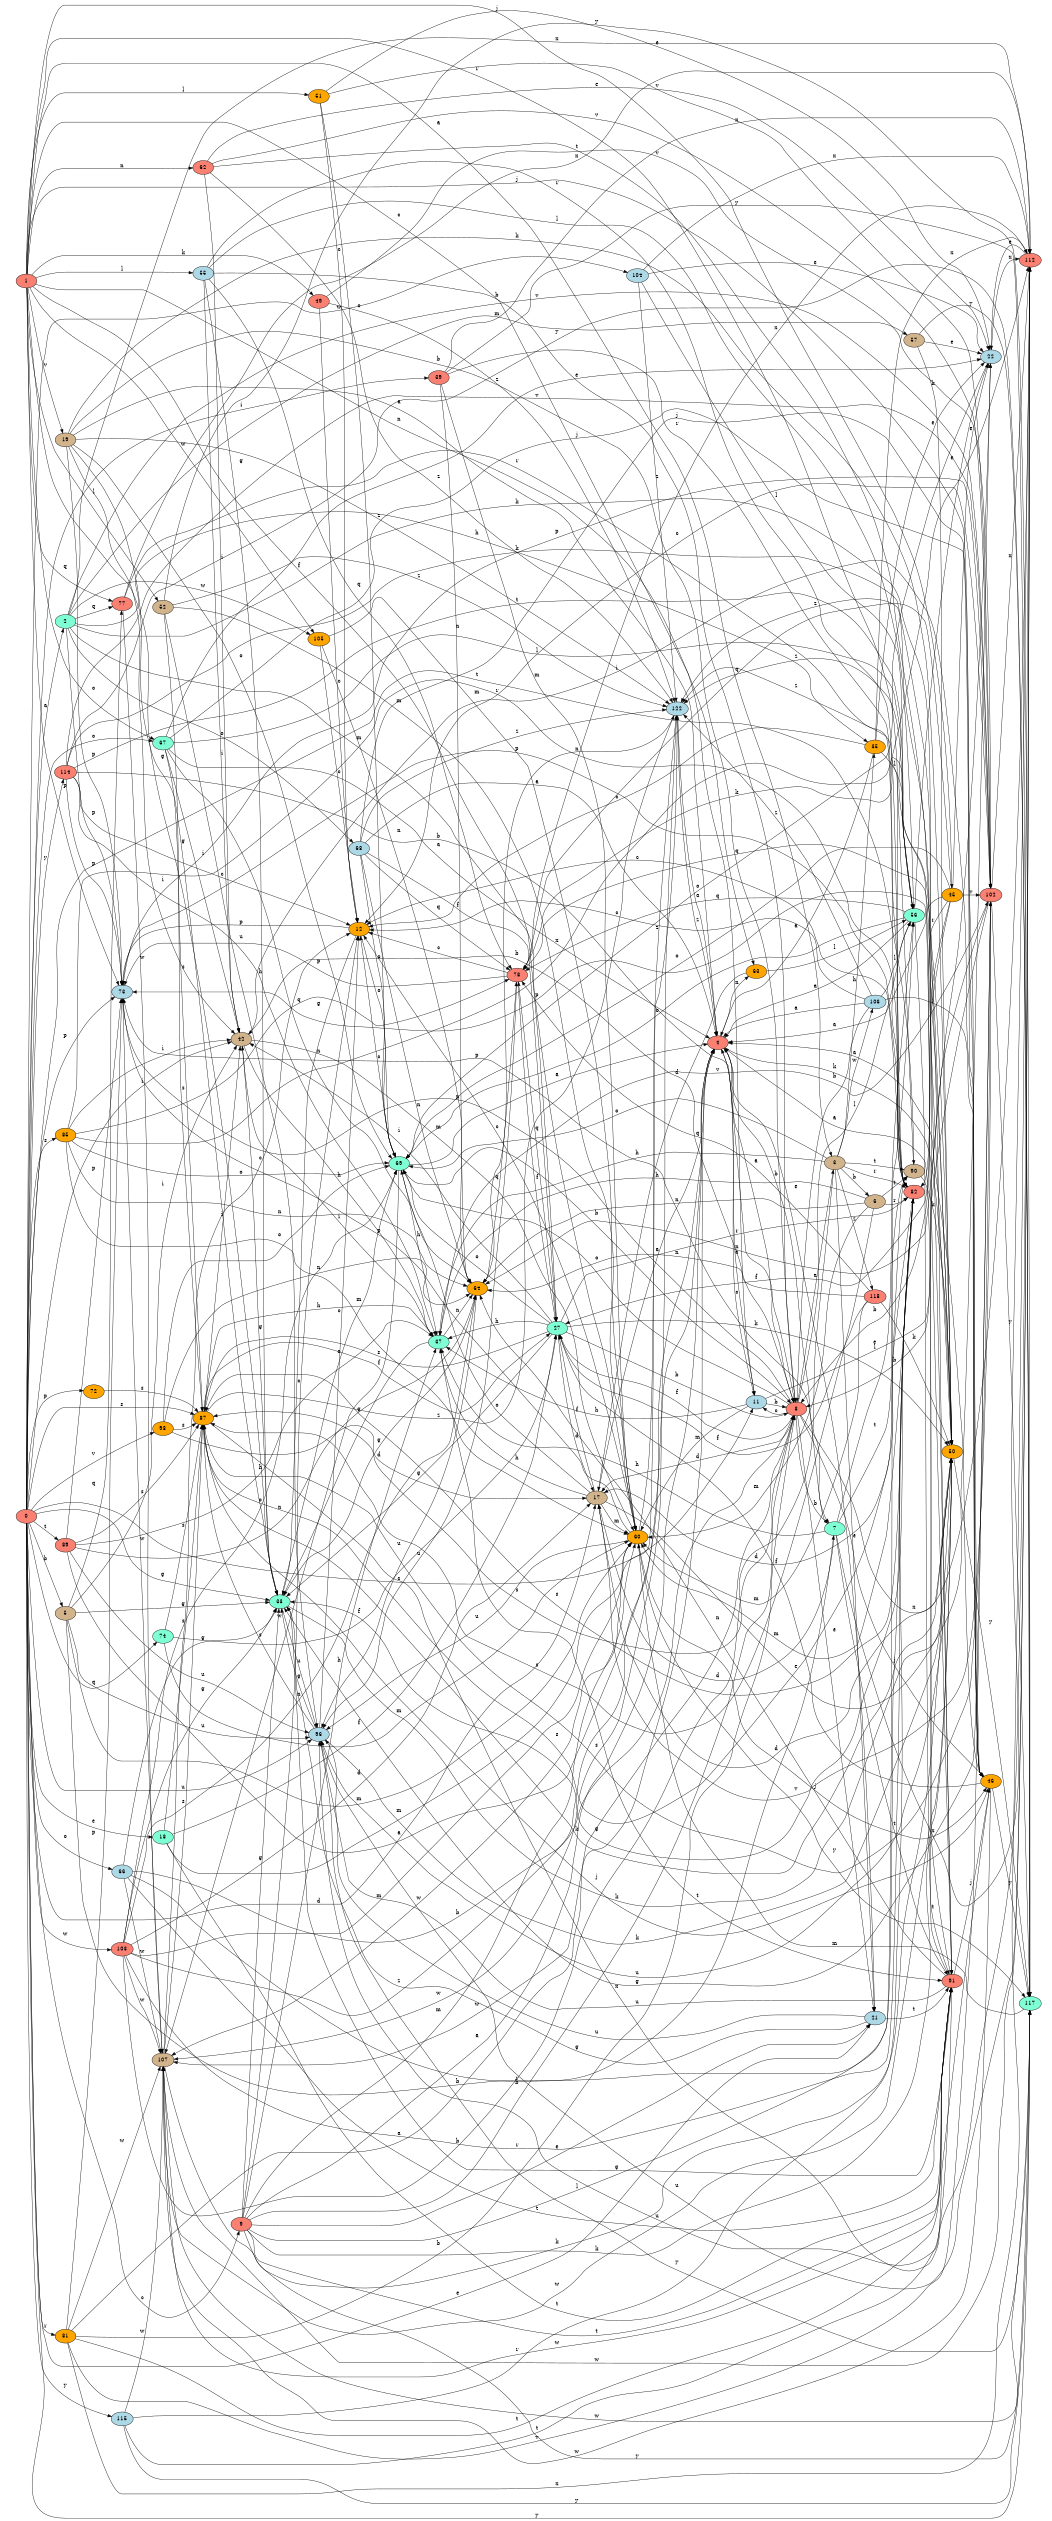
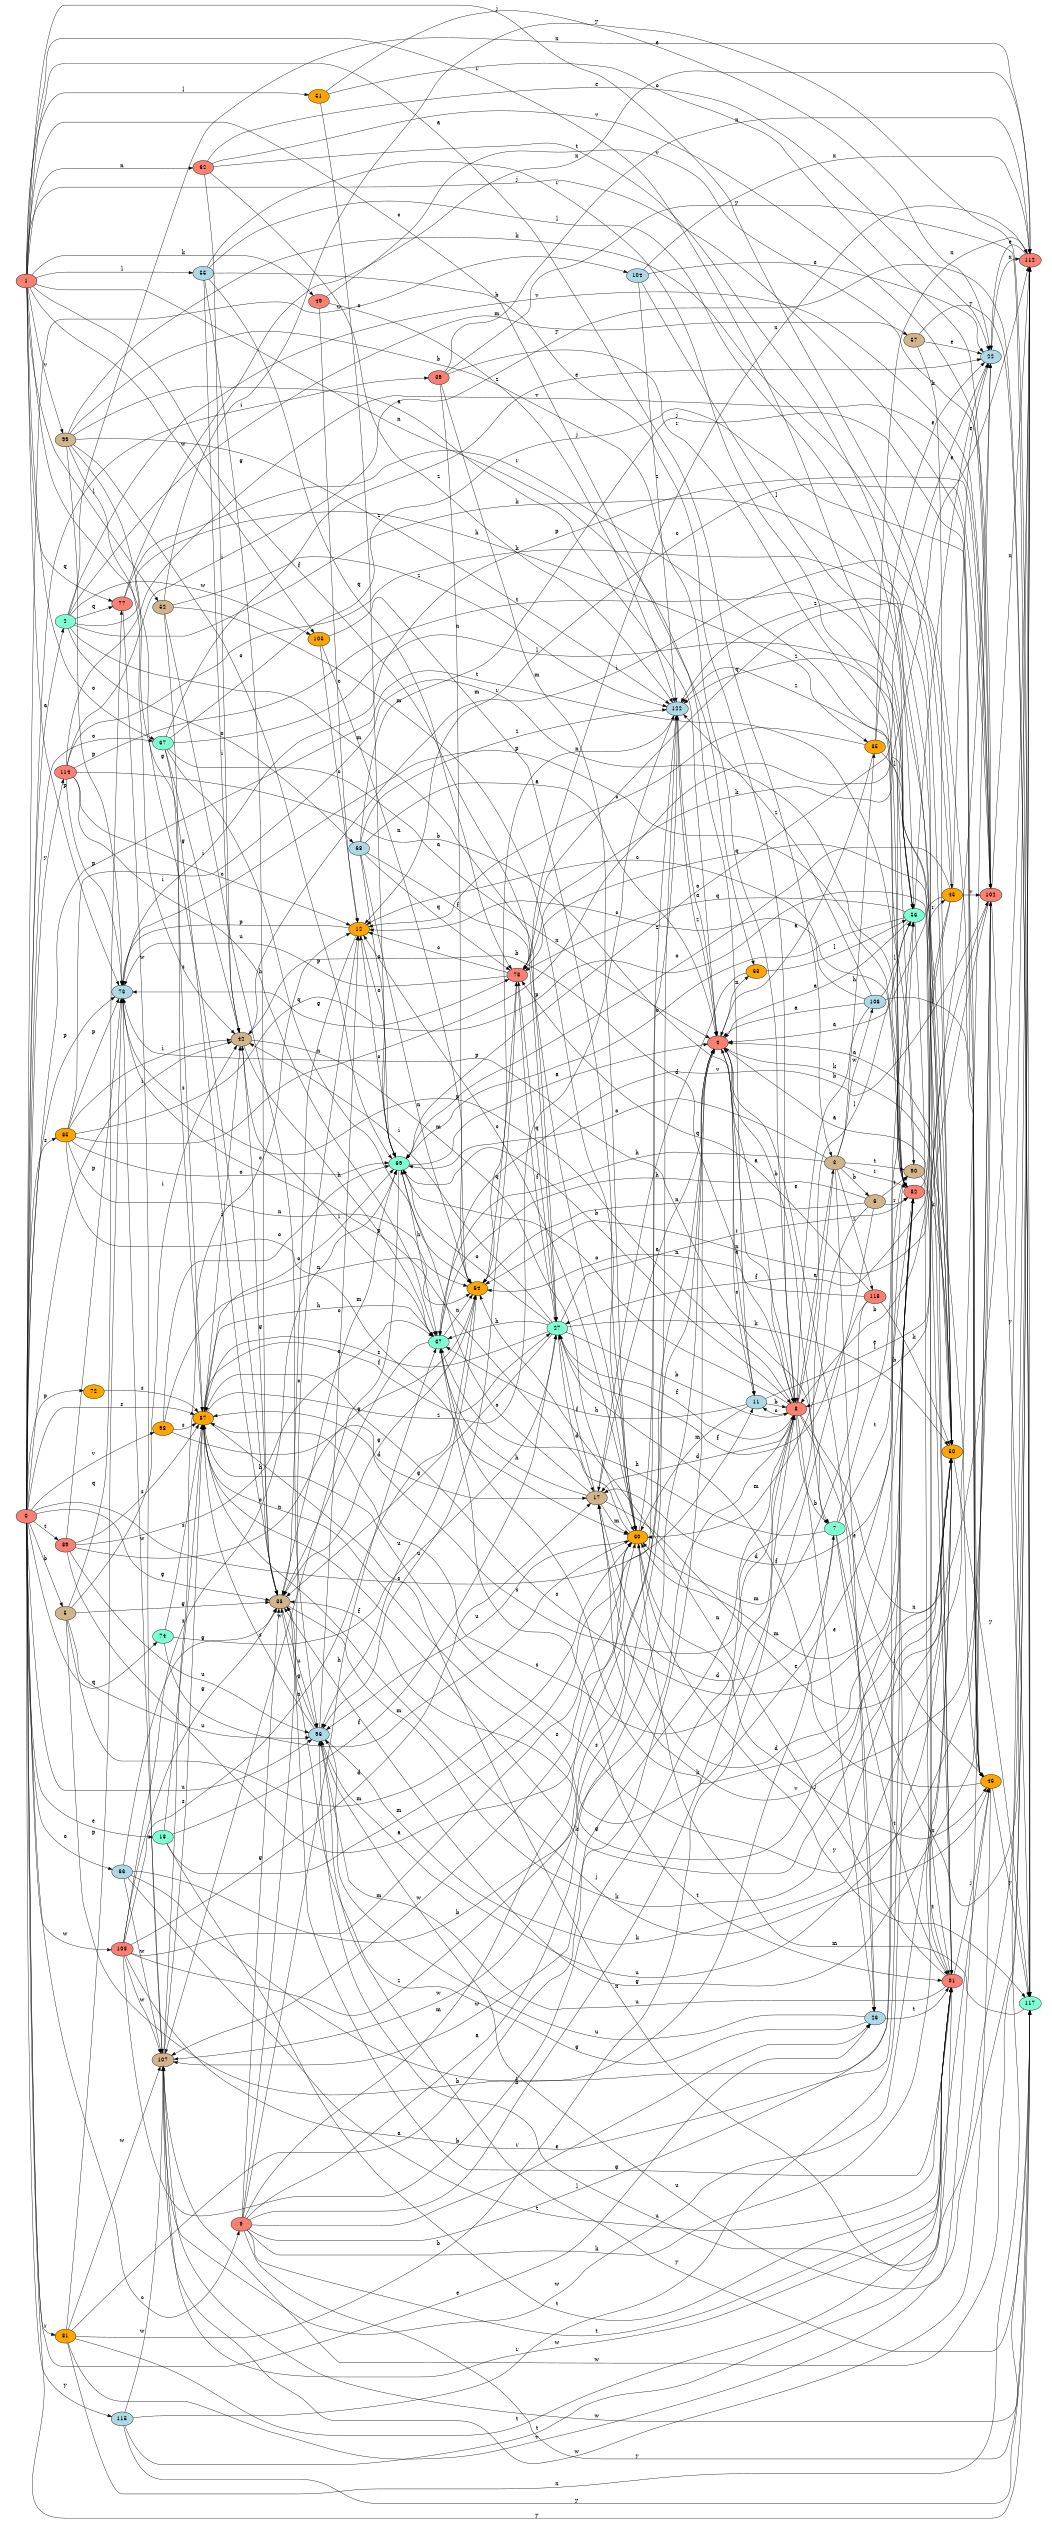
(657, 86) -> (657, 86)
(66, 440) -> (66, 440)
(345, 490) -> none
(84, 816) -> (92, 1065)
(929, 1041) -> (928, 1043)
none -> (272, 1280)
(280, 1602) -> (280, 1602)
(212, 1910) -> none
(875, 2018) -> (875, 2018)
(752, 2140) -> (651, 1759)
